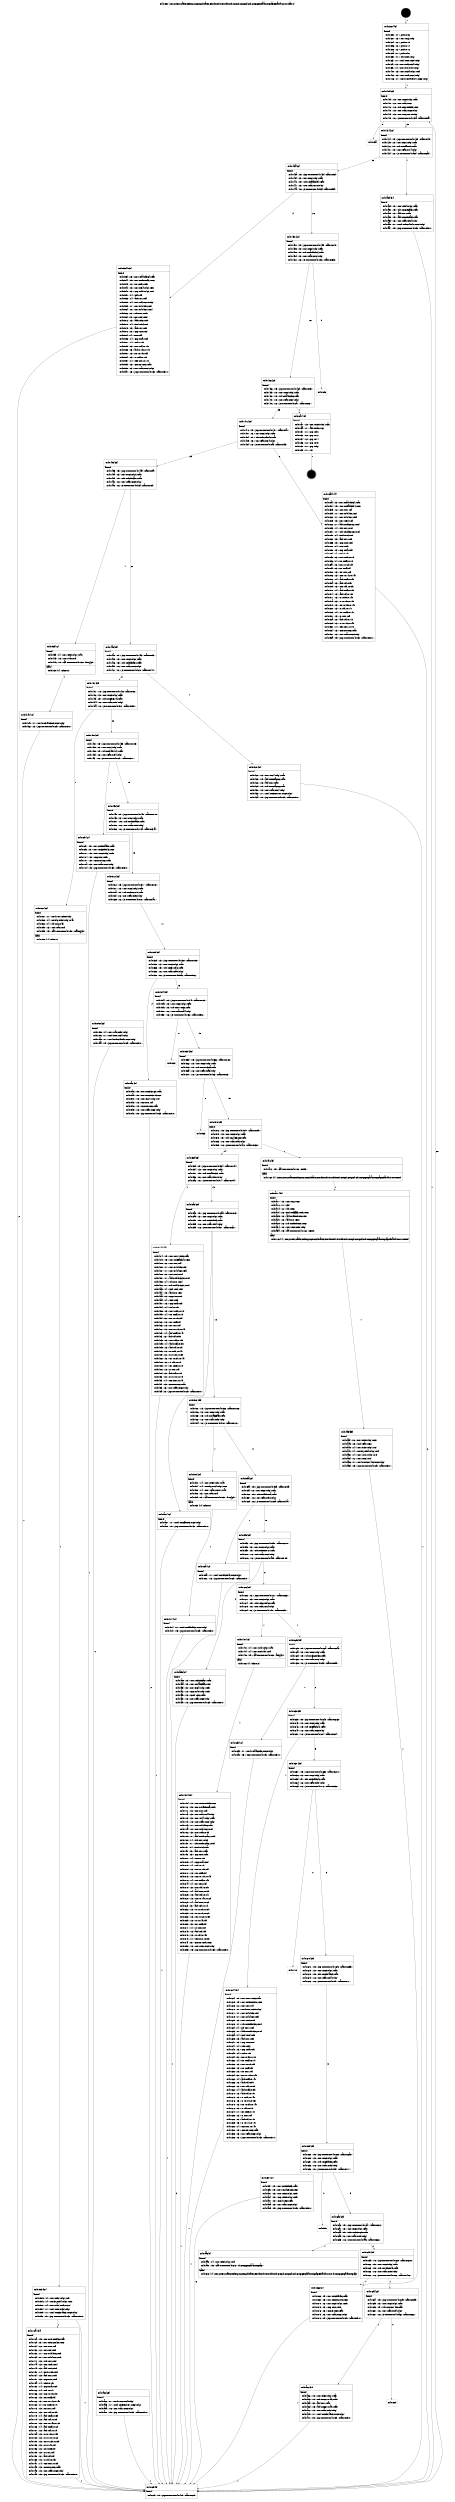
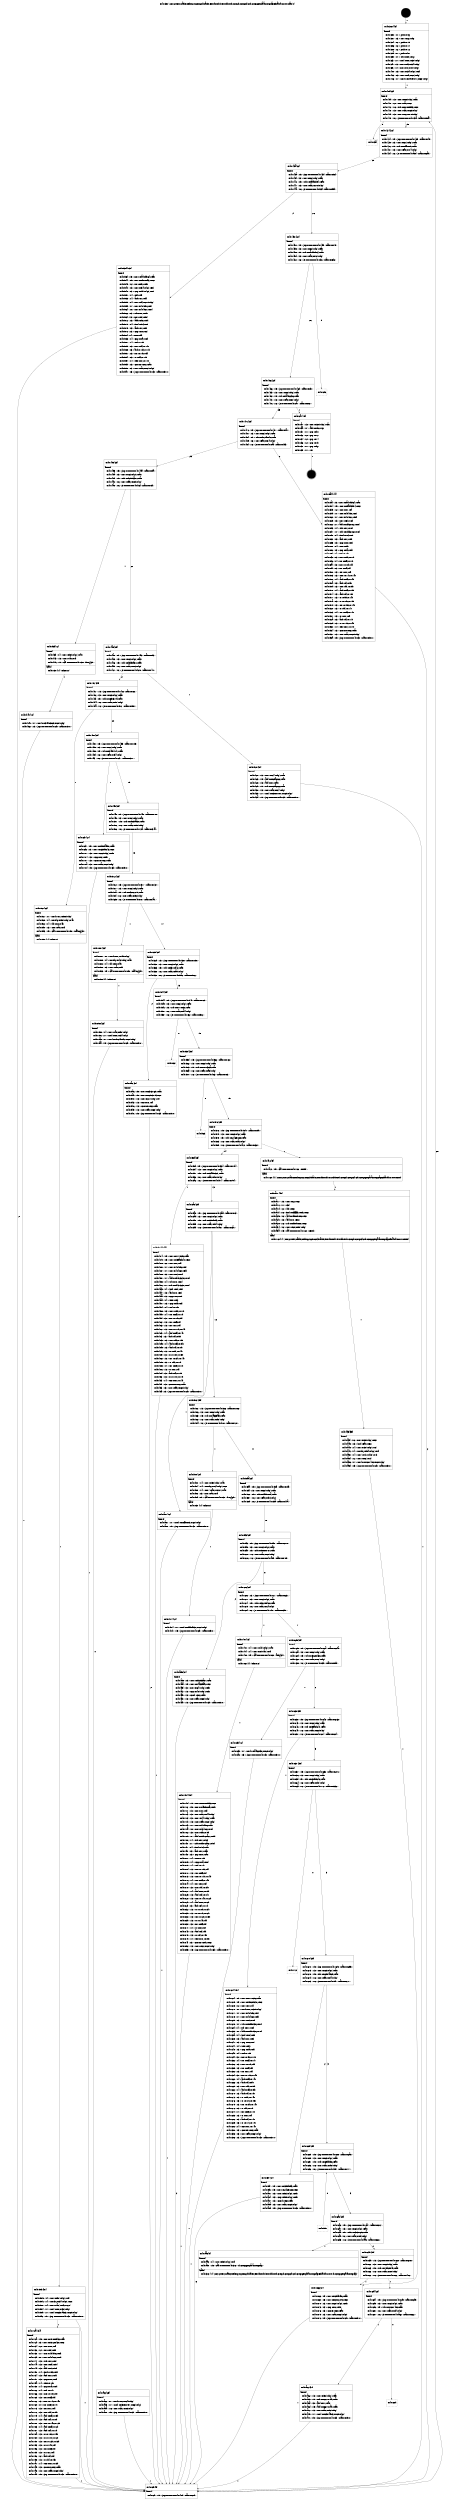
(407, 213) -> none
none -> (118, 964)
(223, 1573) -> none
none -> (307, 2079)
(321, 2198) -> (325, 2200)
